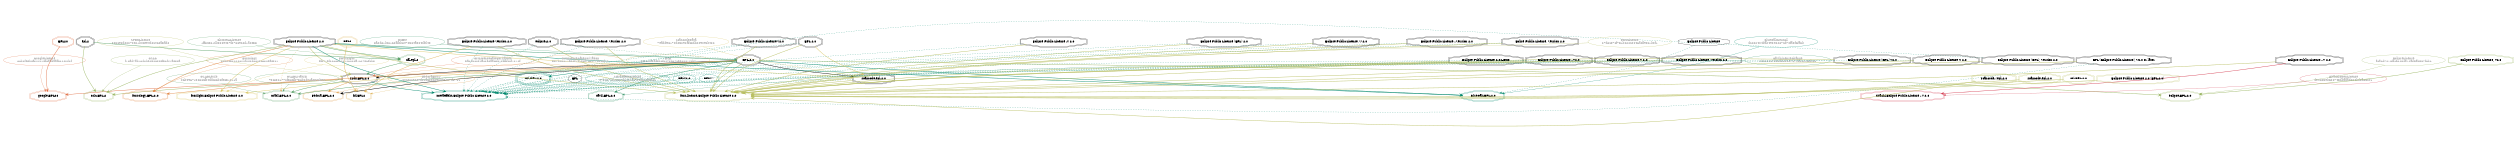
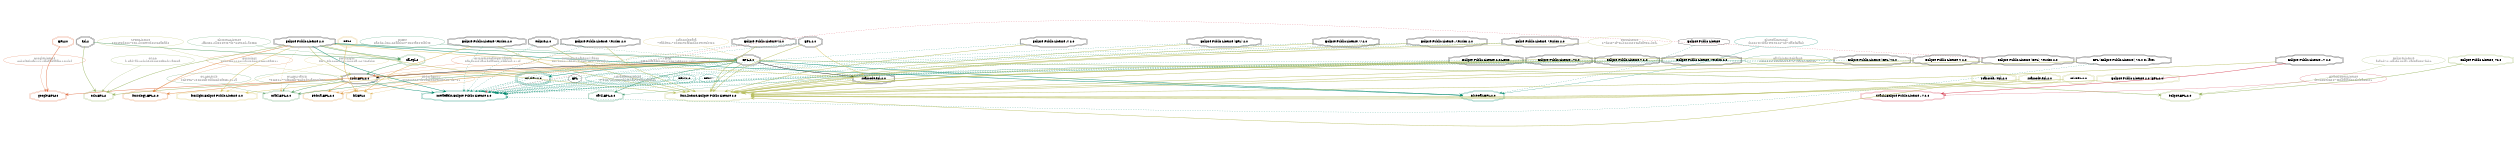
(1233, 23) -> (1233, 23)
(539, 73) -> (539, 73)
